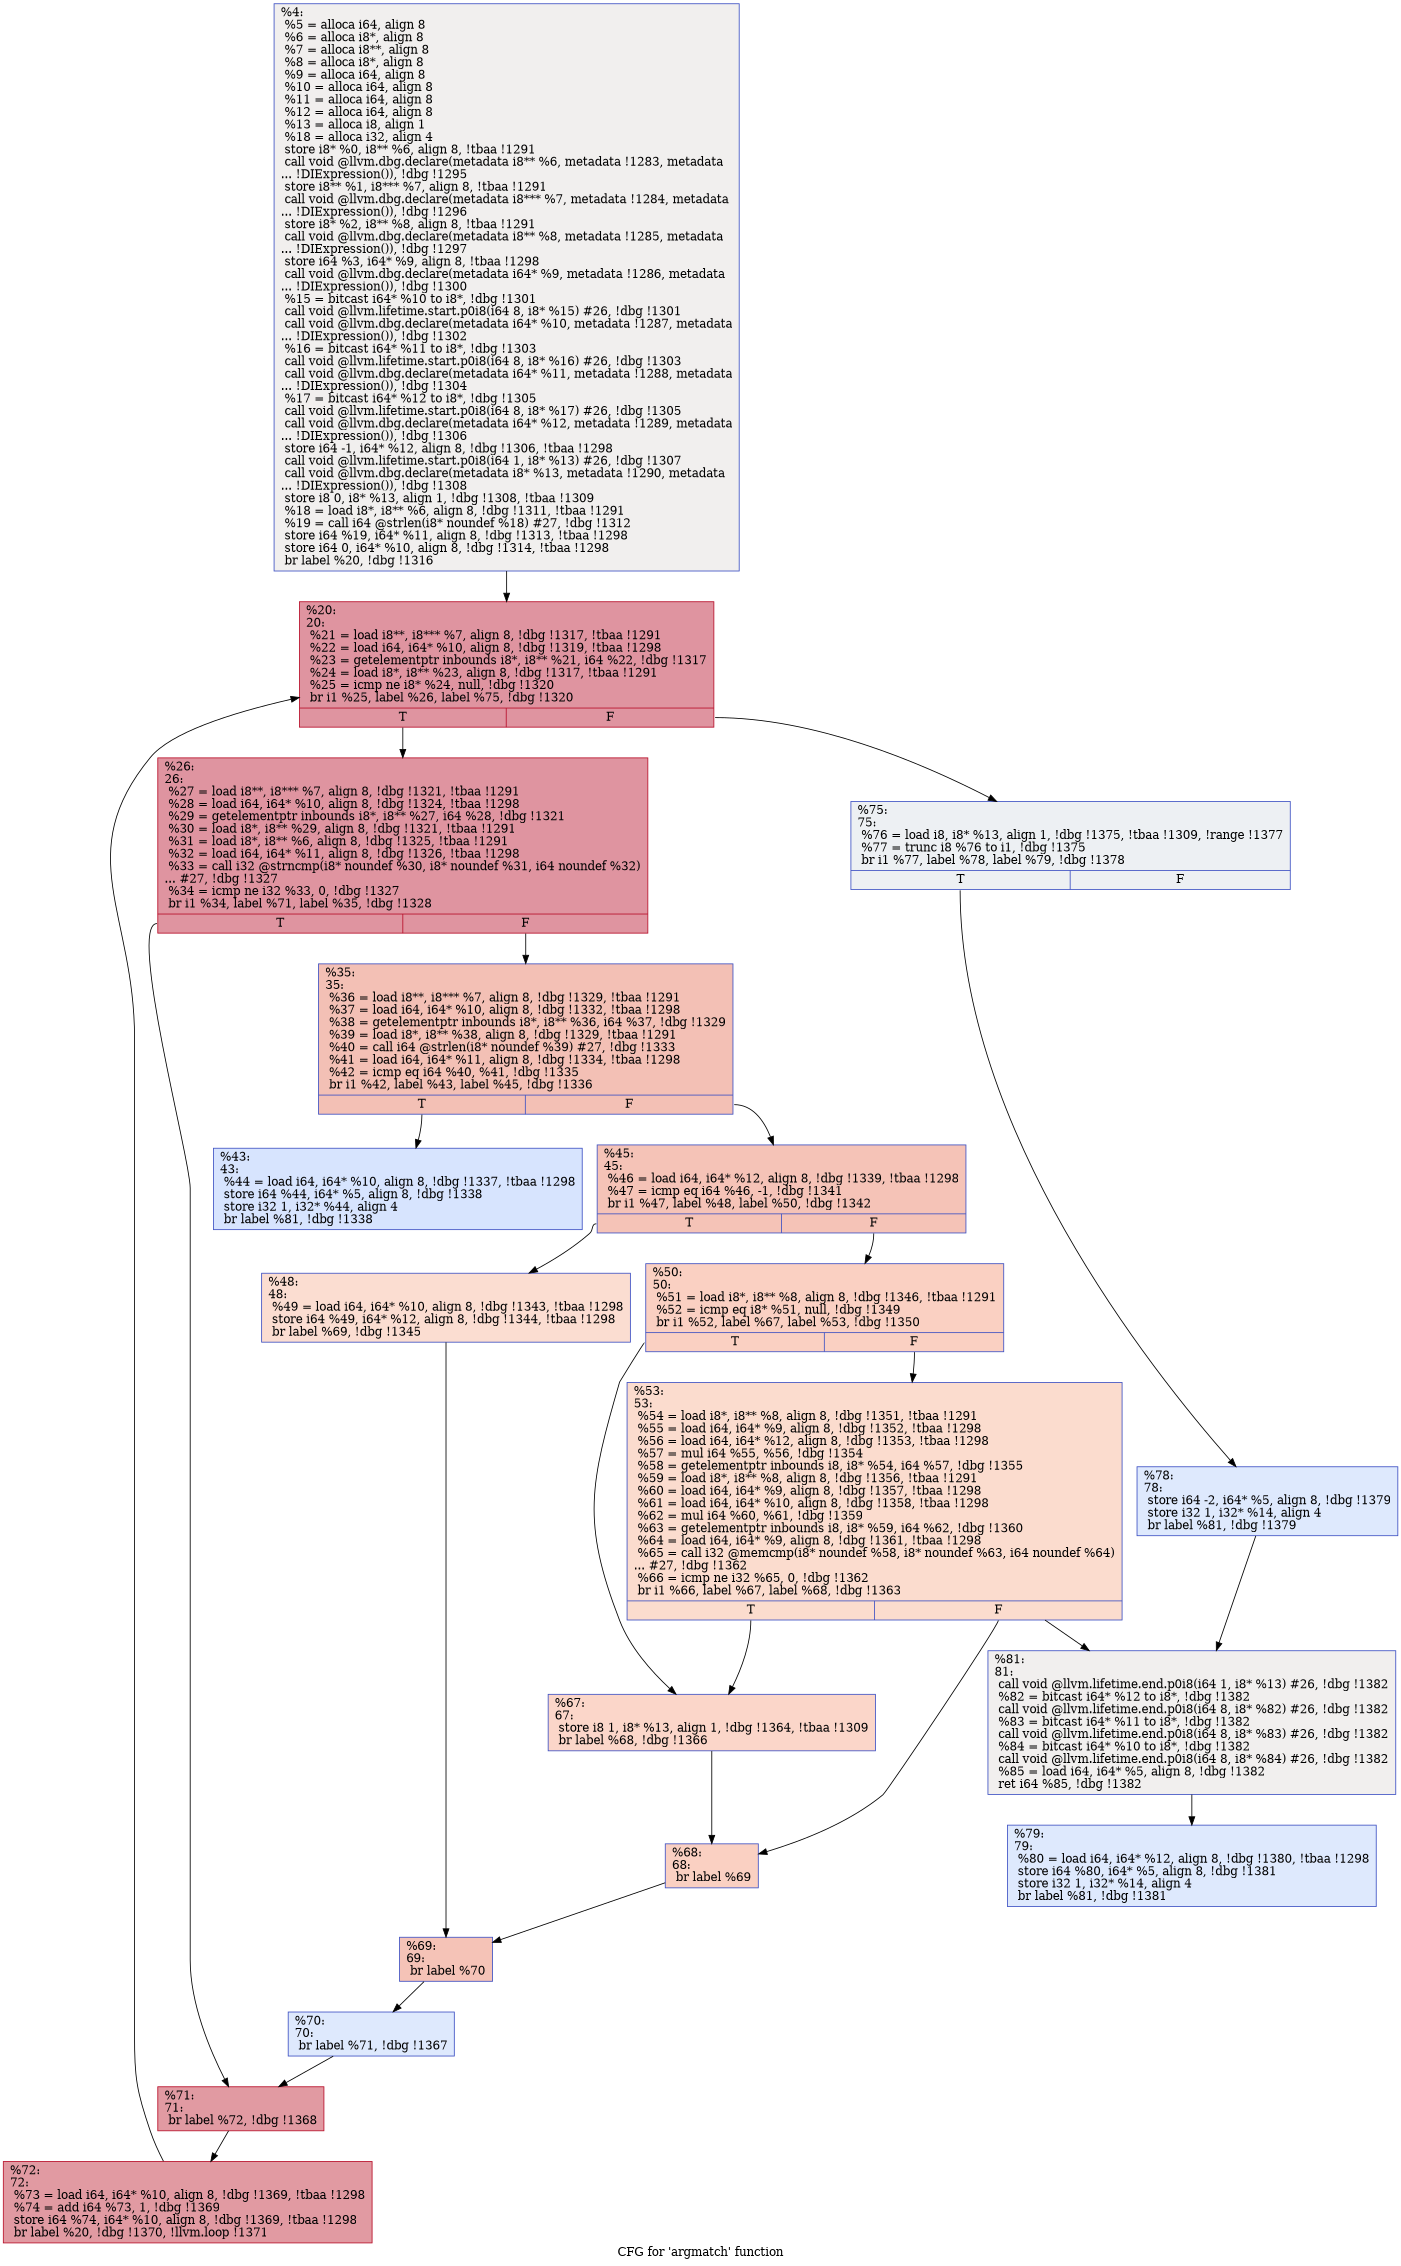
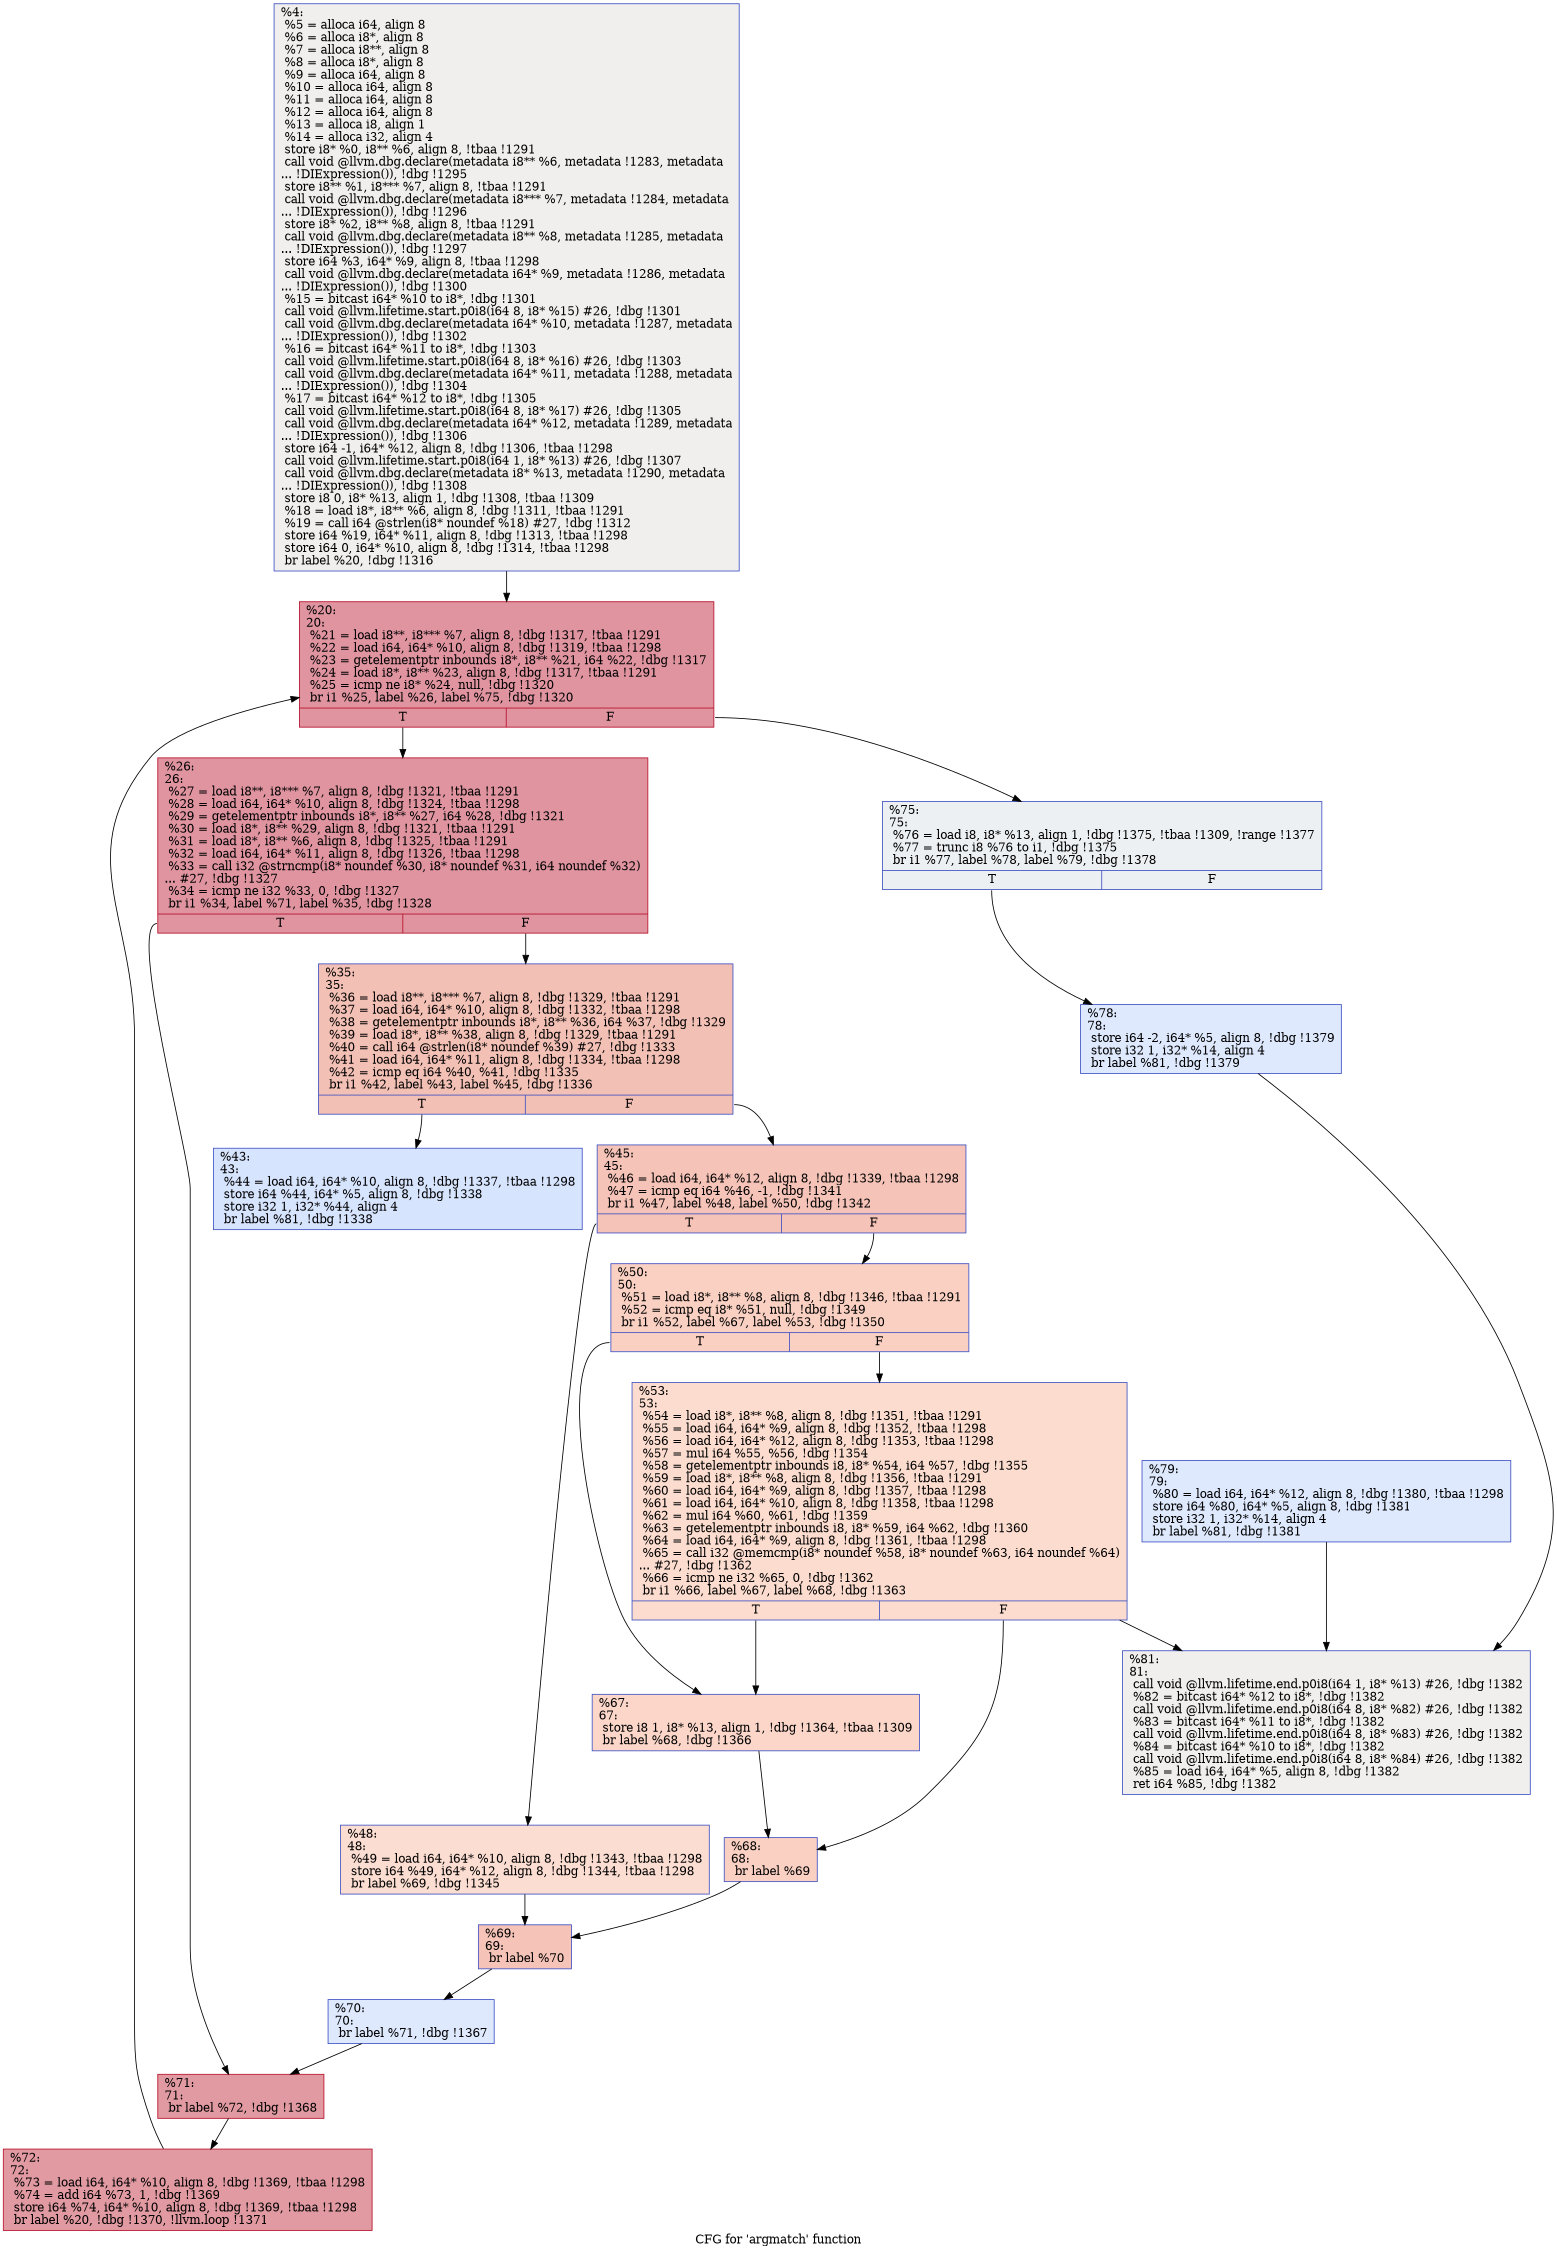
(357, 137) -> (357, 137)
(1192, 1806) -> (1326, 1592)
